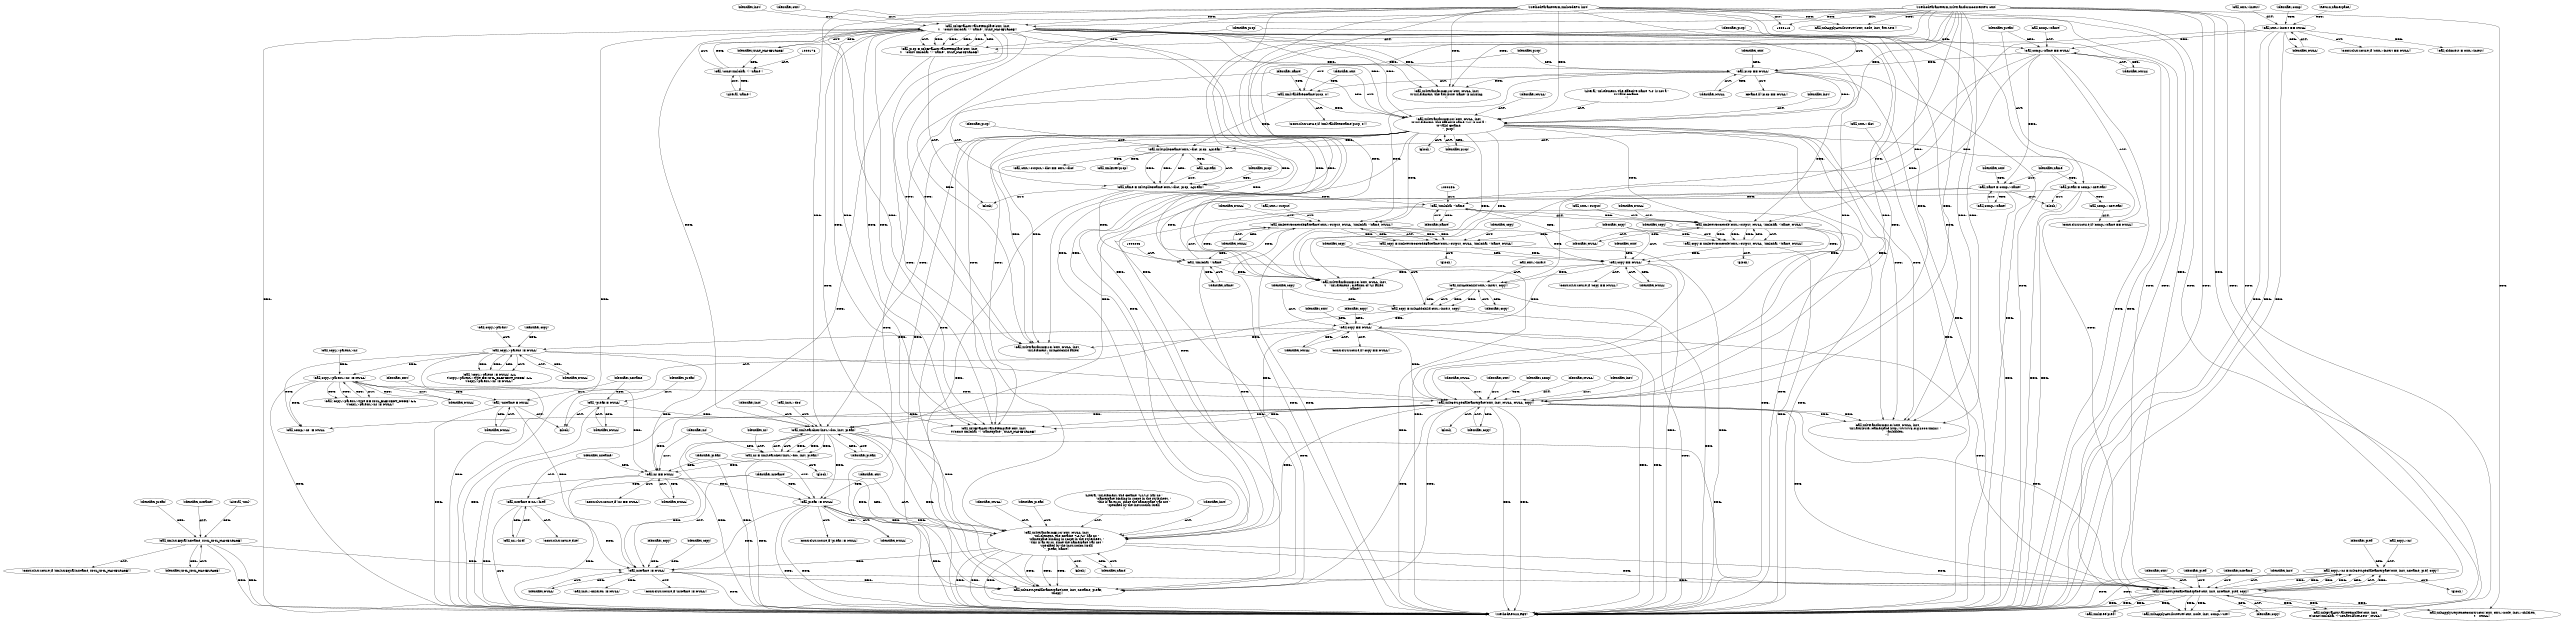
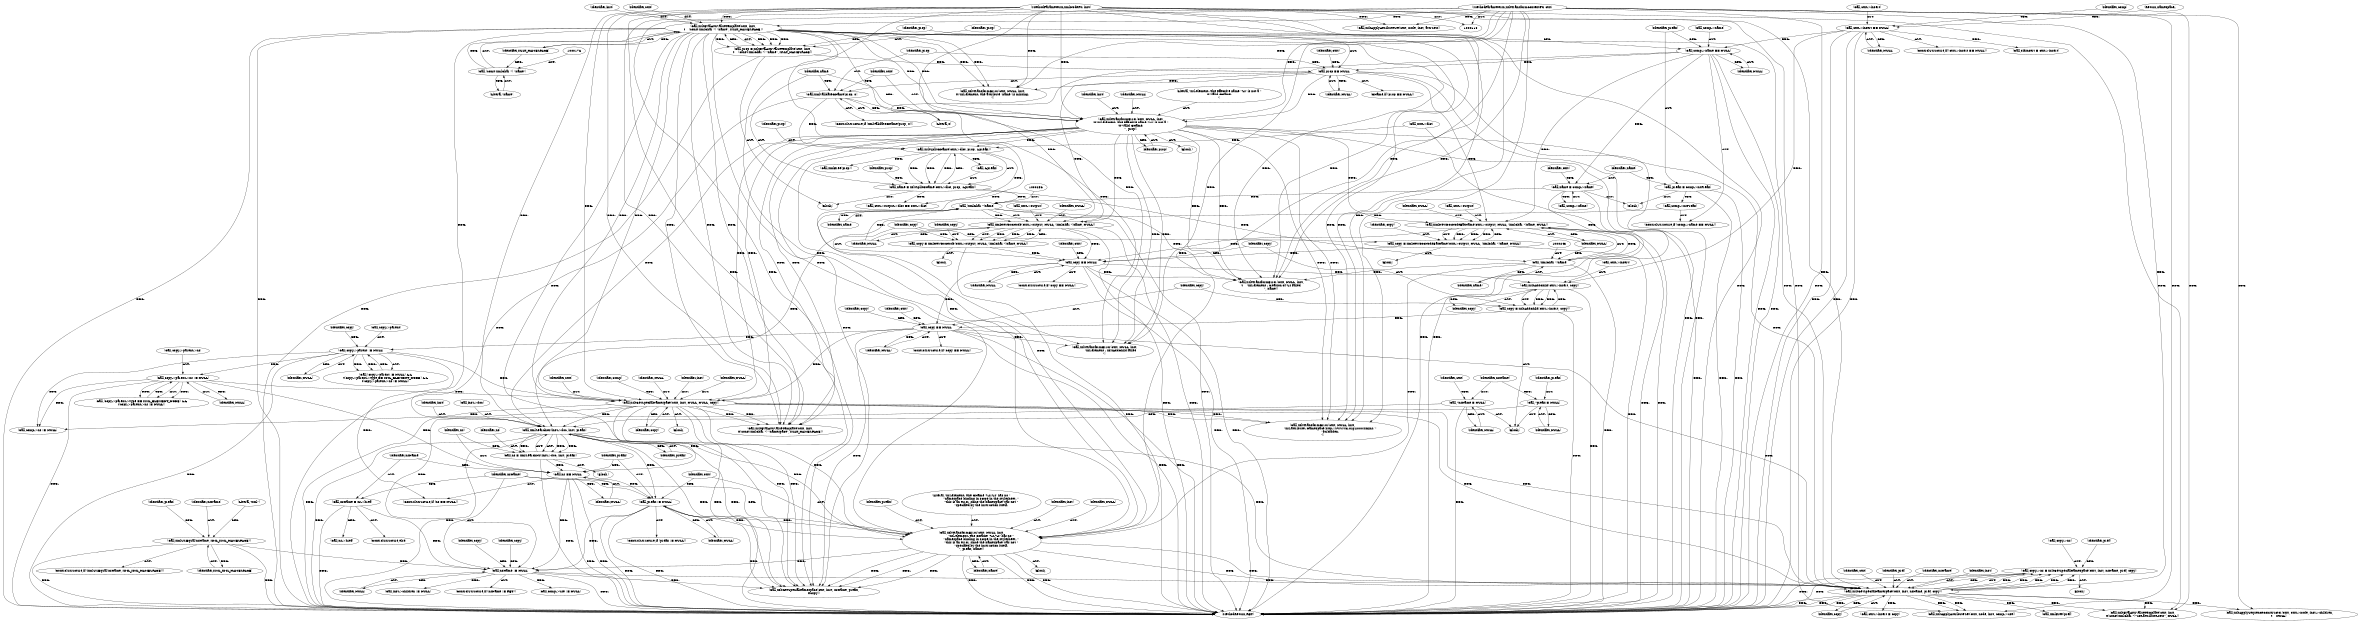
none -> (944, 124)
(1546, 140) -> (1236, 140)
(1128, 231) -> (1041, 218)
(1879, 328) -> none
(344, 364) -> (187, 364)
(687, 364) -> (387, 398)
(708, 414) -> (1153, 414)
(522, 523) -> none
(951, 558) -> (916, 196)
(194, 562) -> (225, 562)
(501, 571) -> (324, 571)
none -> (560, 592)
(676, 592) -> (486, 592)
(839, 611) -> none
none -> (1880, 614)
